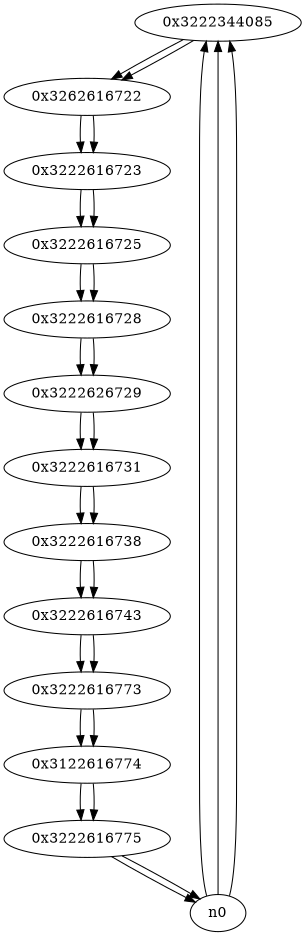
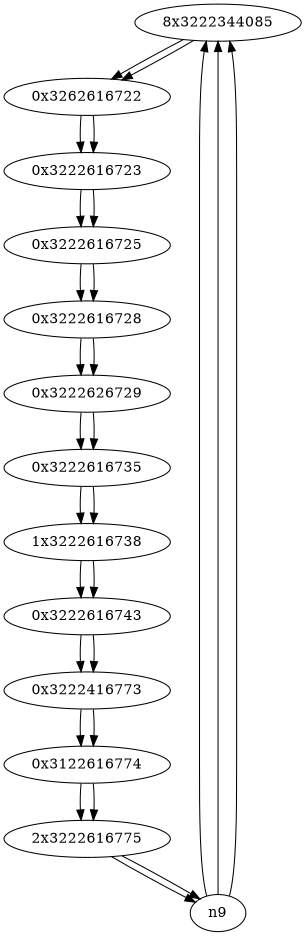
(218, 23) -> (218, 23)
(87, 468) -> (87, 468)
(87, 542) -> (87, 542)
(87, 690) -> (87, 690)
(87, 839) -> (87, 839)
(218, 913) -> (218, 913)
